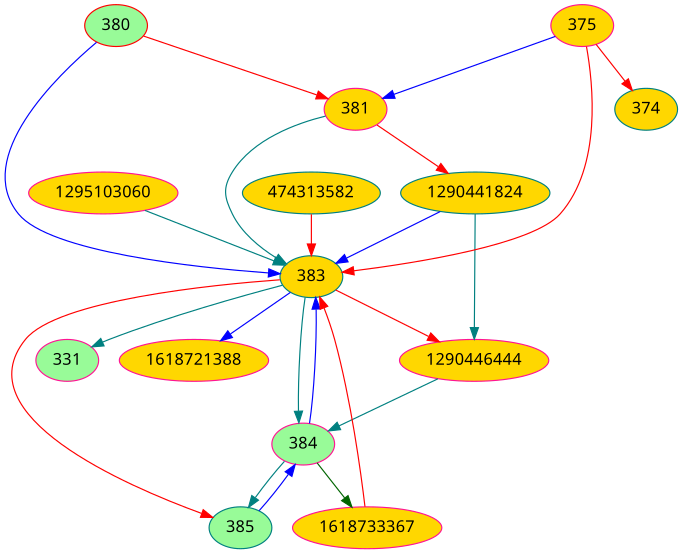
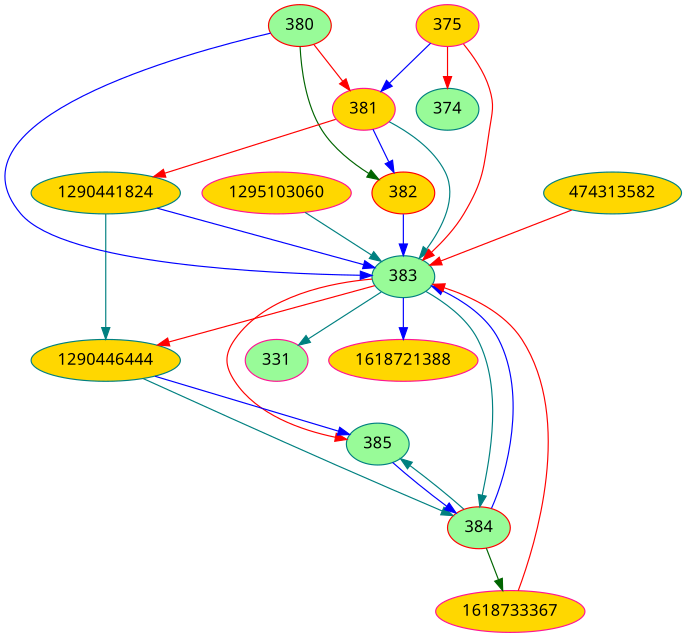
(646, 109) -> (448, 109)
none -> (403, 193)
(311, 277) -> (403, 277)
(474, 360) -> (106, 360)
none -> (242, 402)
(303, 444) -> (479, 528)
